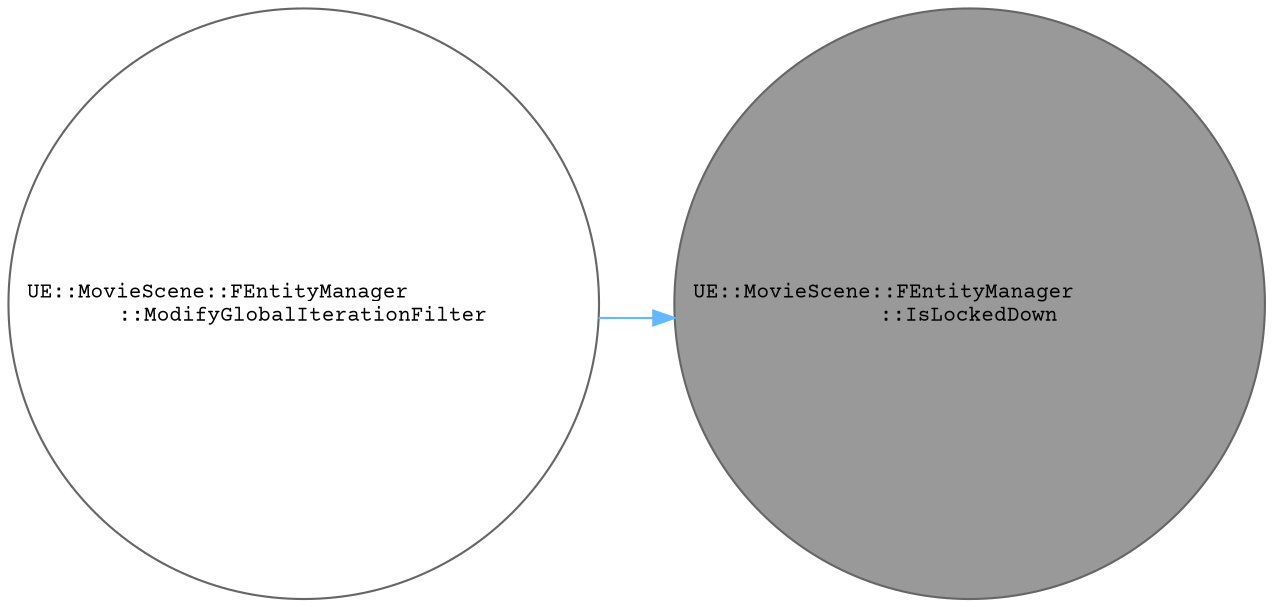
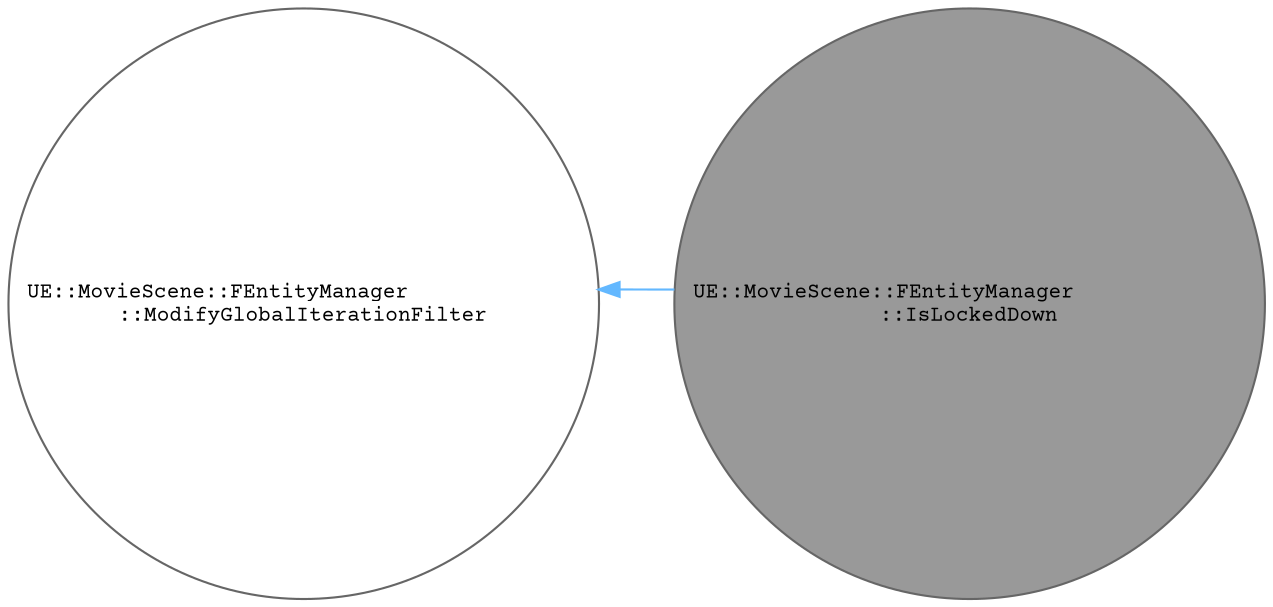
(626, 318) -> (647, 289)
